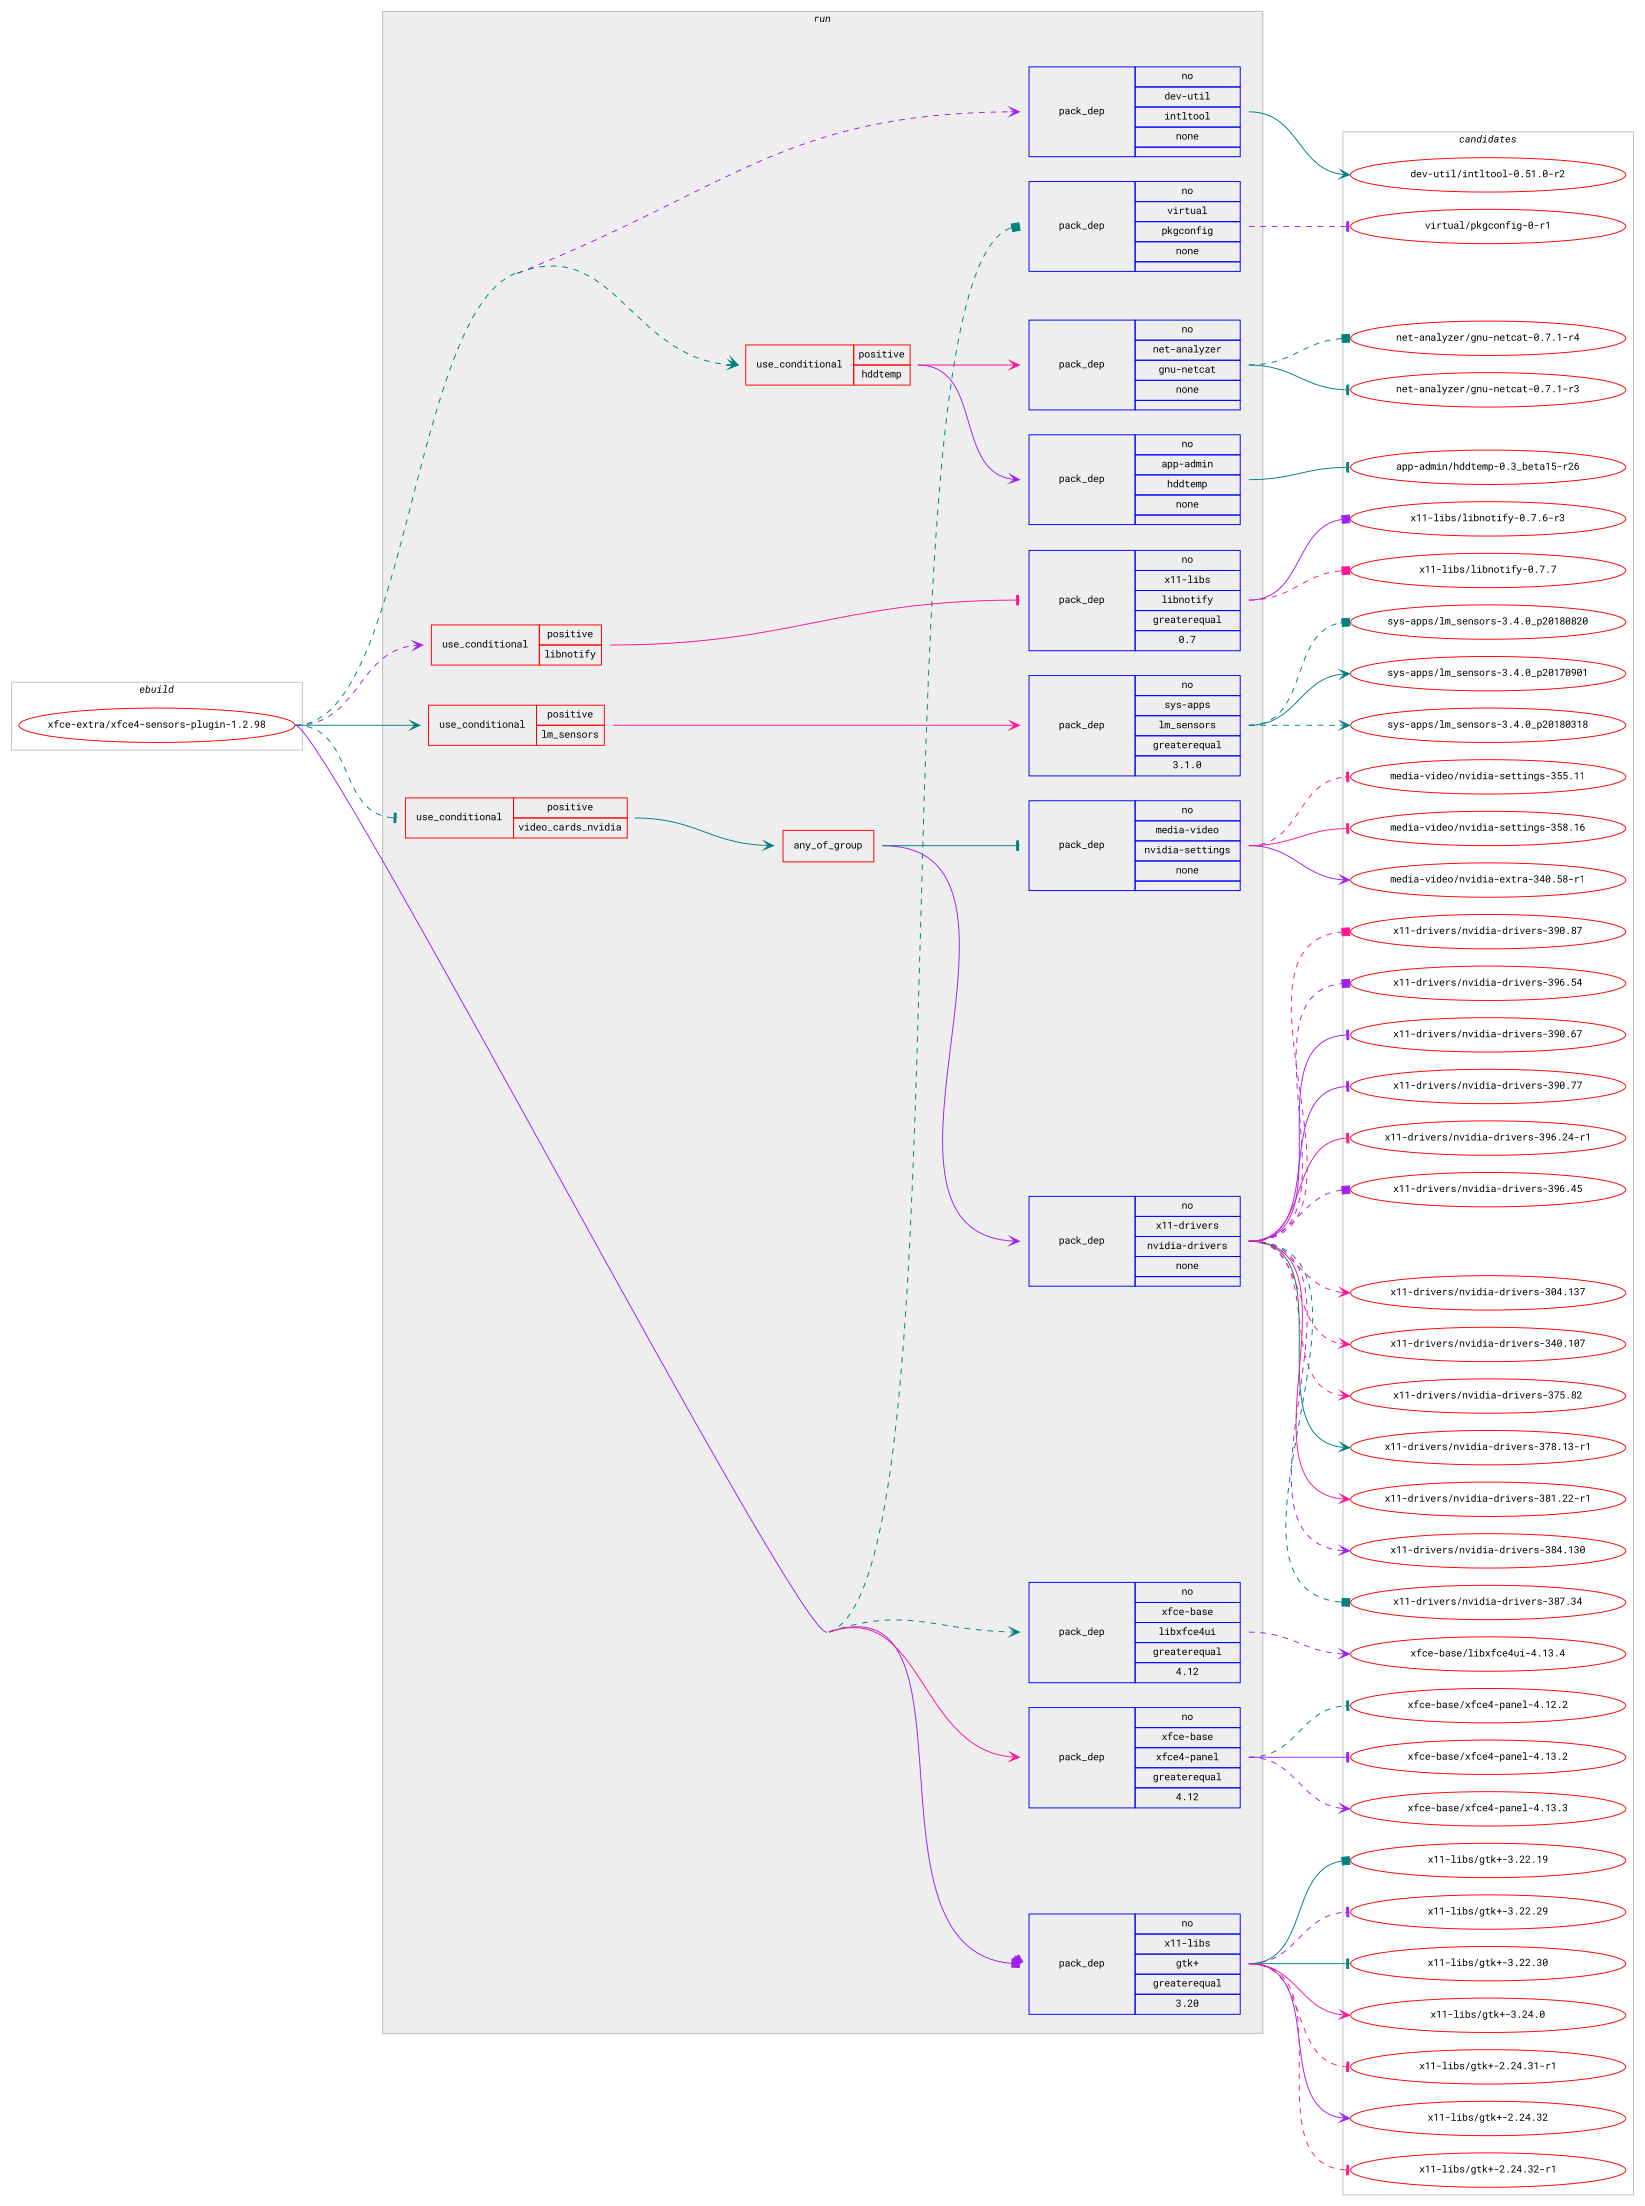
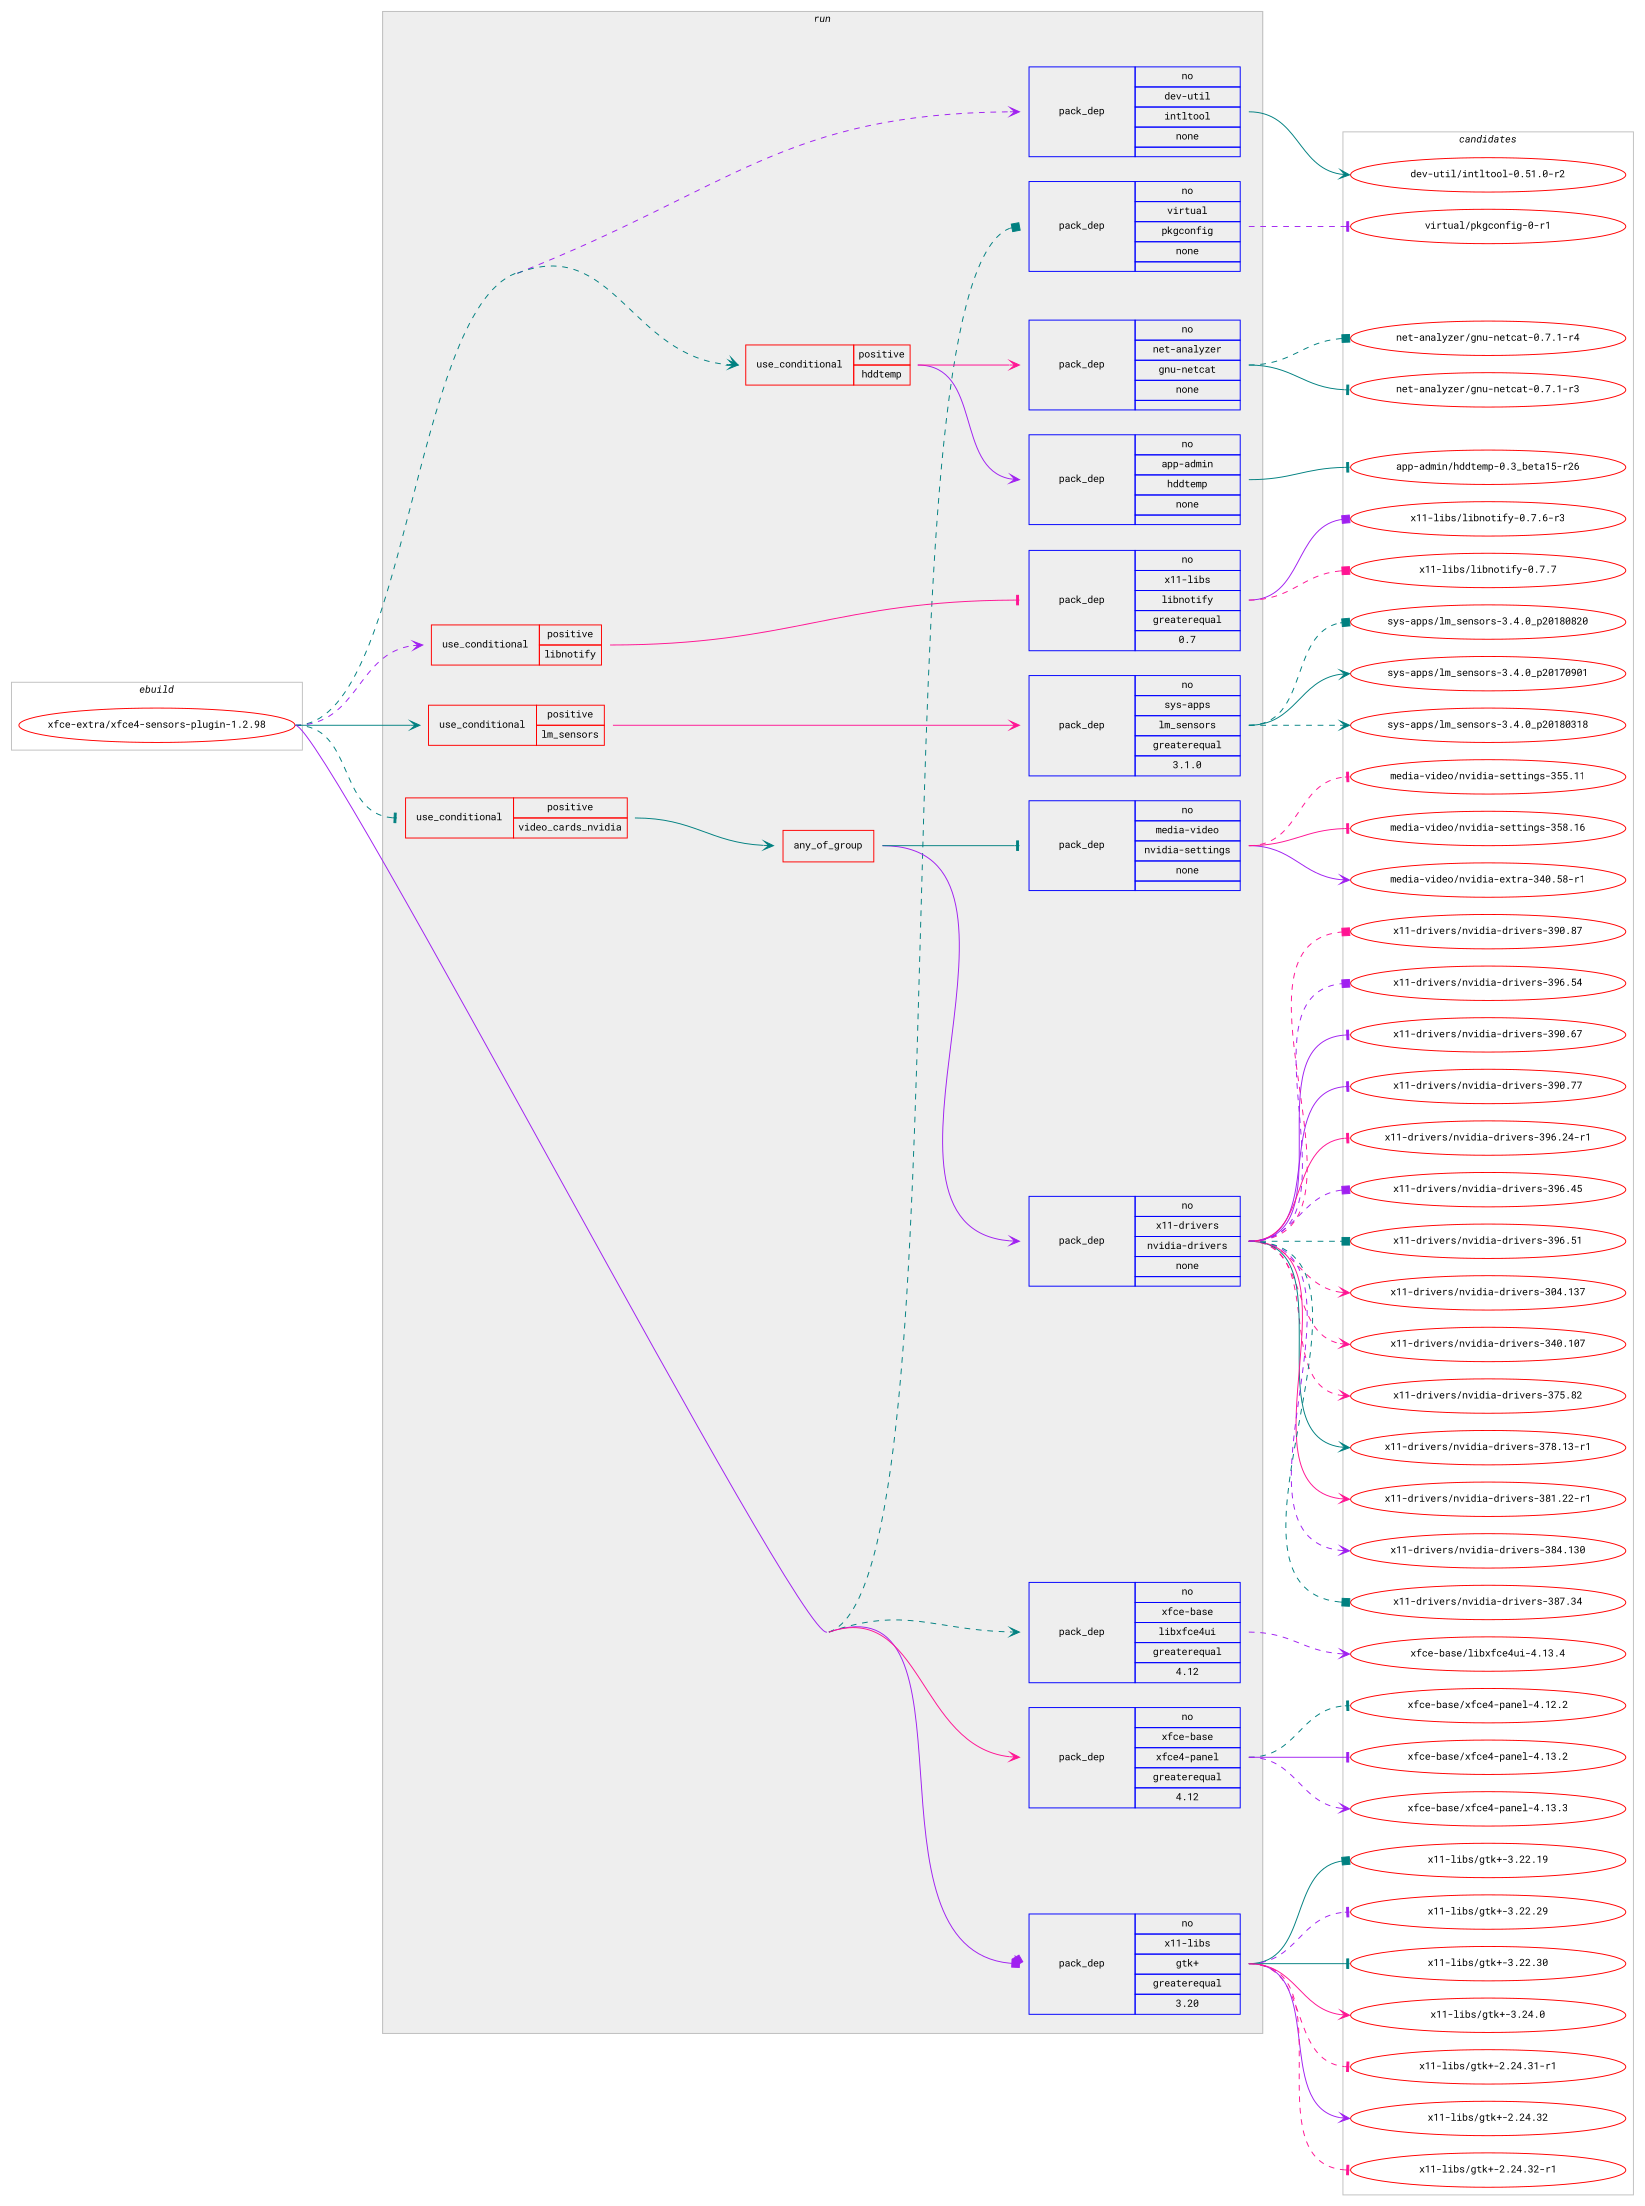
none -> (1488, 1241)
